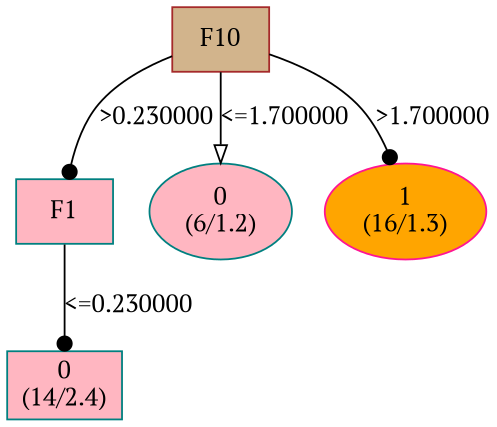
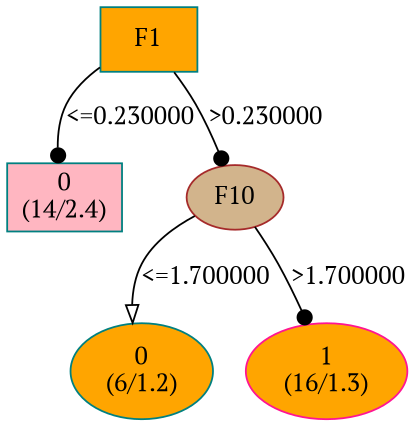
(221, 39) -> (235, 197)
(106, 96) -> (199, 110)
(65, 212) -> (149, 39)
(221, 212) -> (142, 371)
